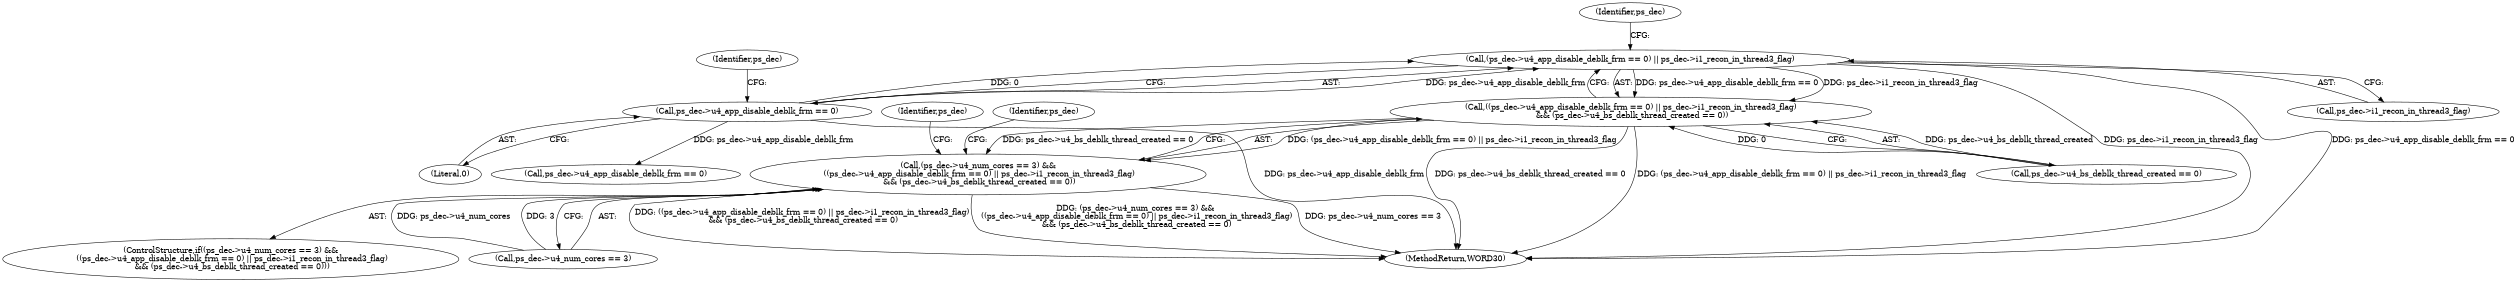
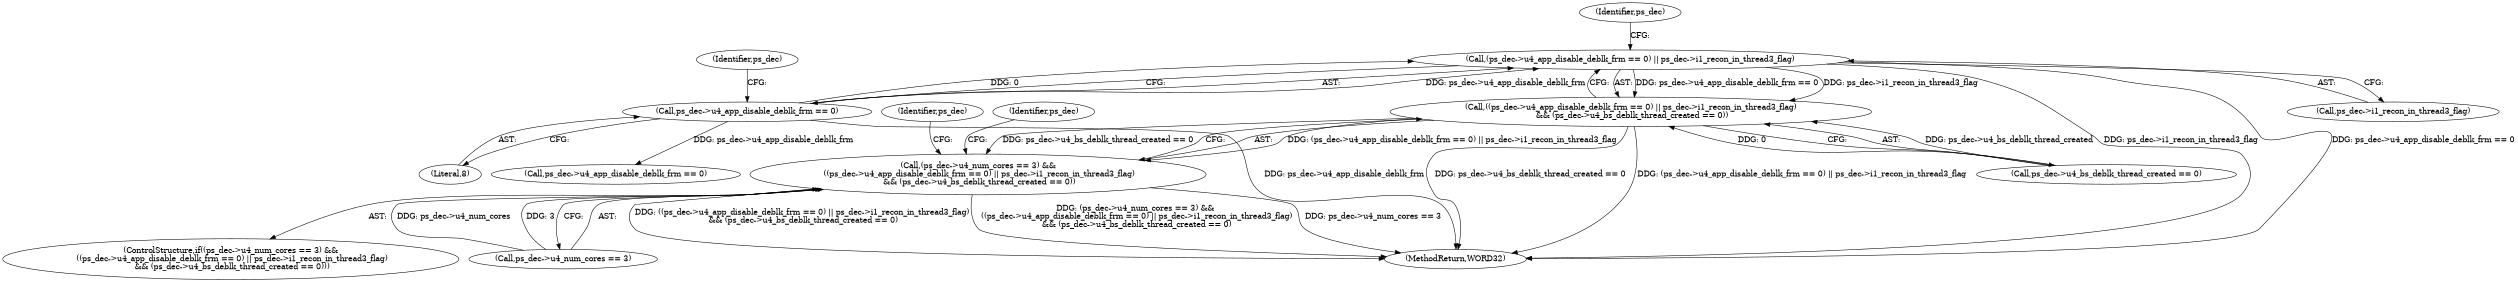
(450, 174) -> (450, 174)
(1455, 259) -> (1455, 259)
